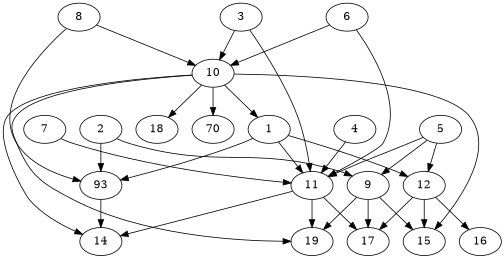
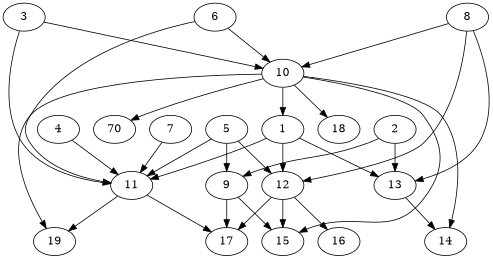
none -> (424, 142)
(101, 185) -> (395, 185)
(344, 210) -> none
(210, 213) -> none
